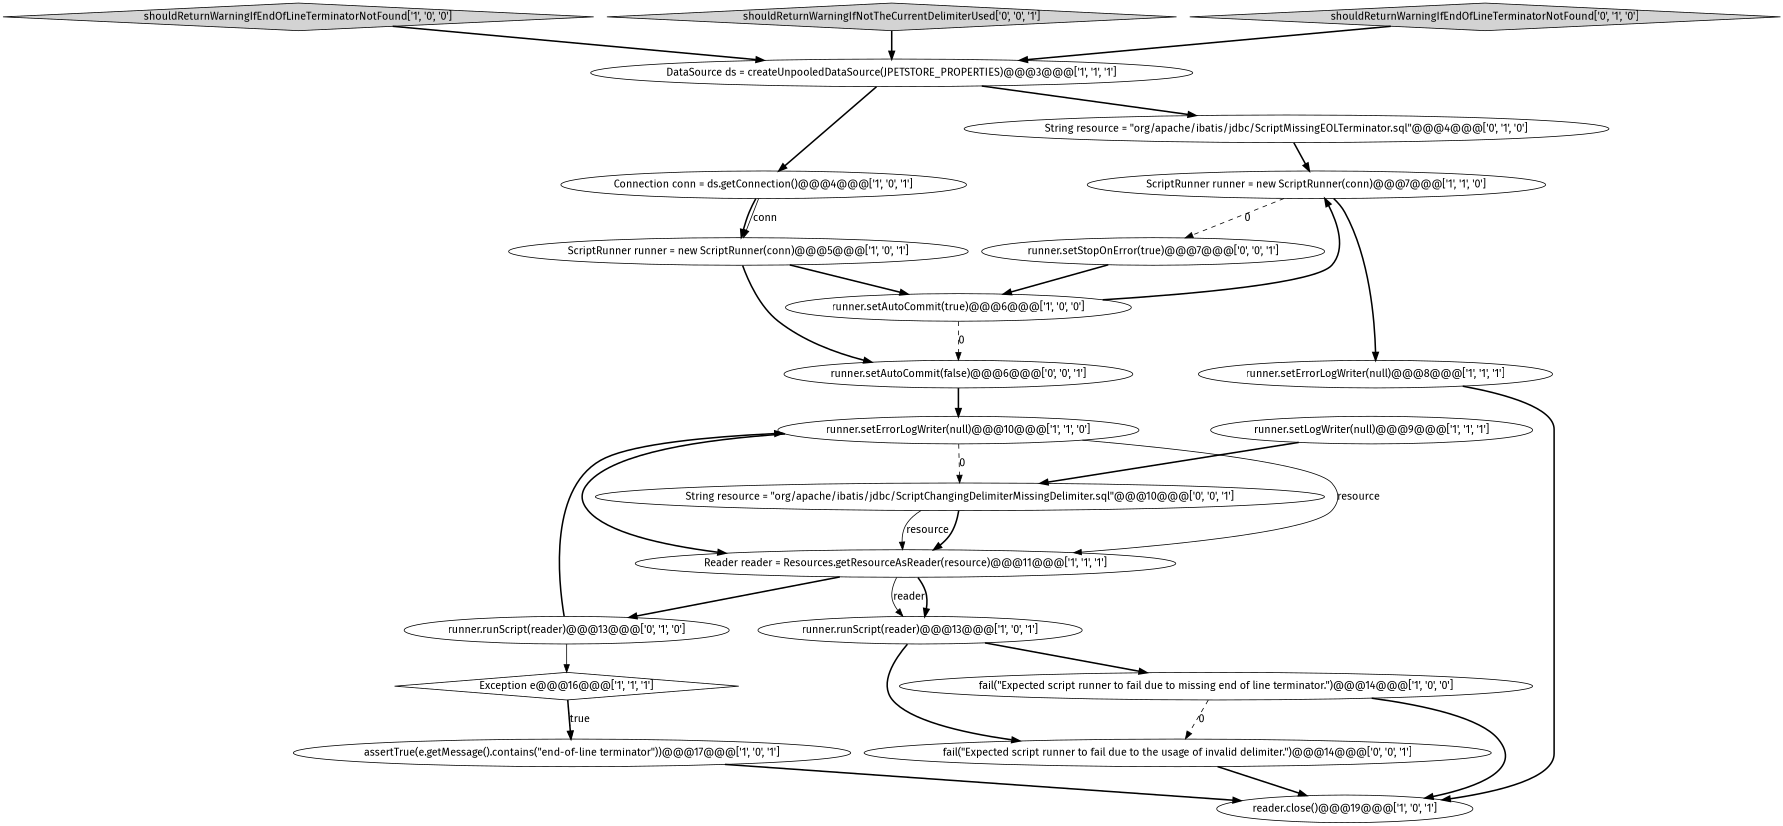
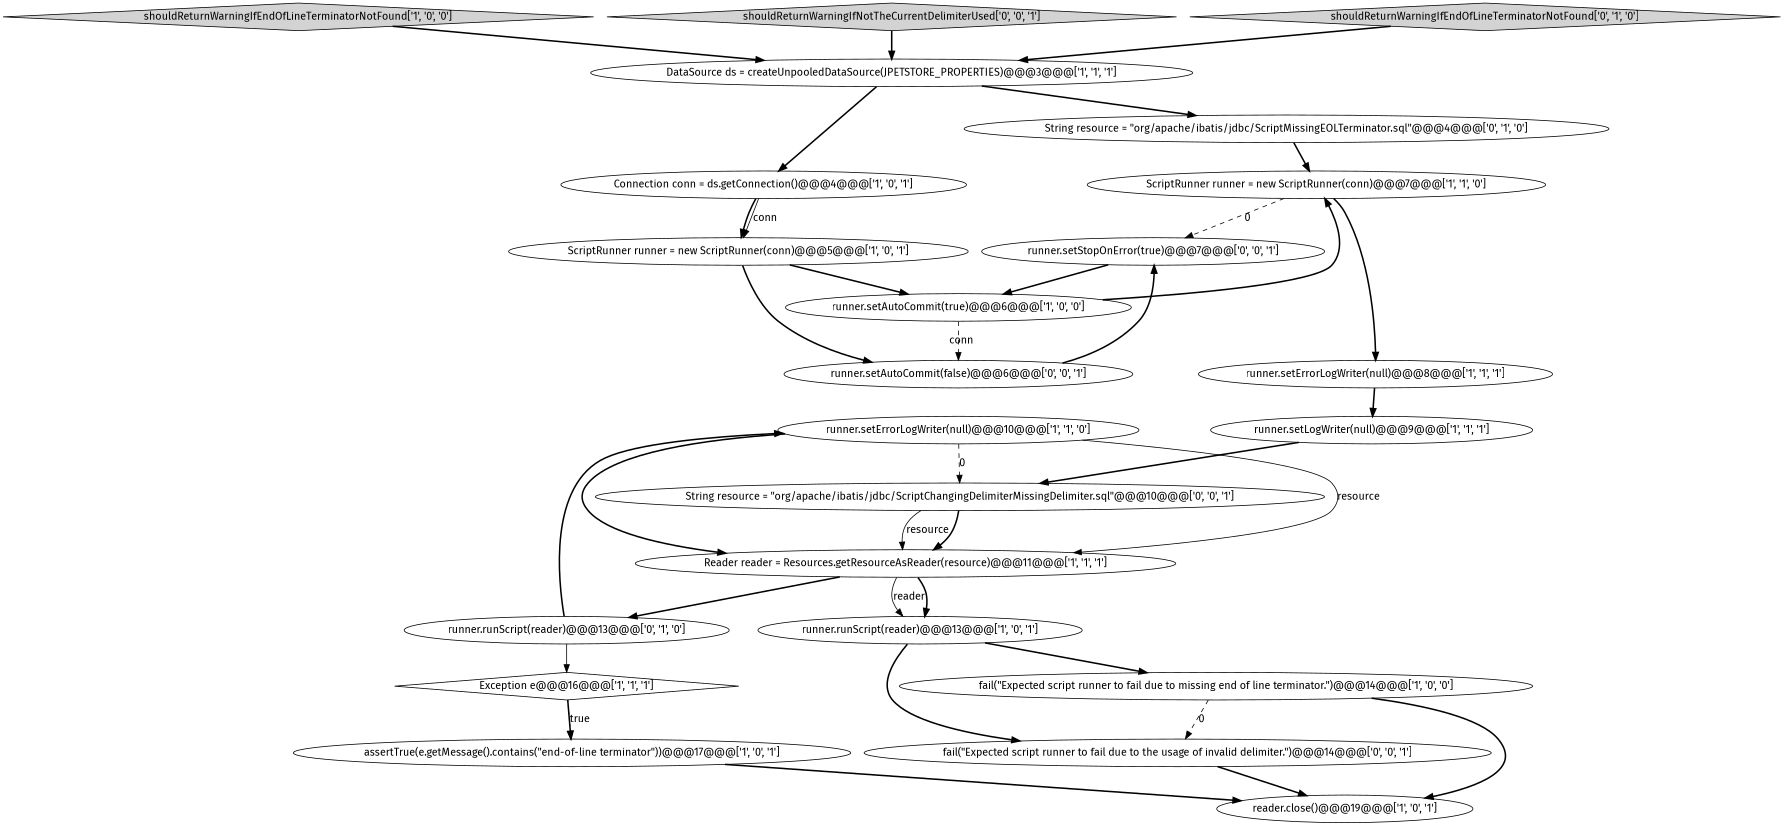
(961, 341) -> (961, 341)
(958, 398) -> (1125, 333)
(1554, 598) -> (1374, 398)
